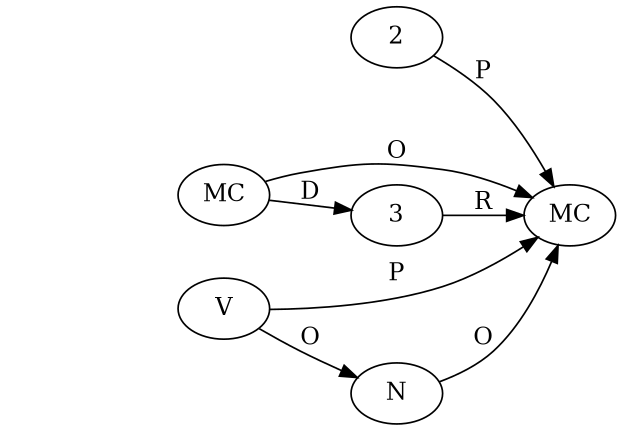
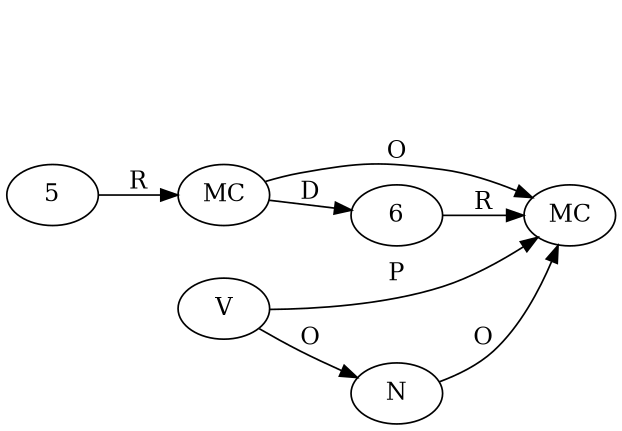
(397, 37) -> none
none -> (53, 195)
(397, 215) -> (397, 215)
